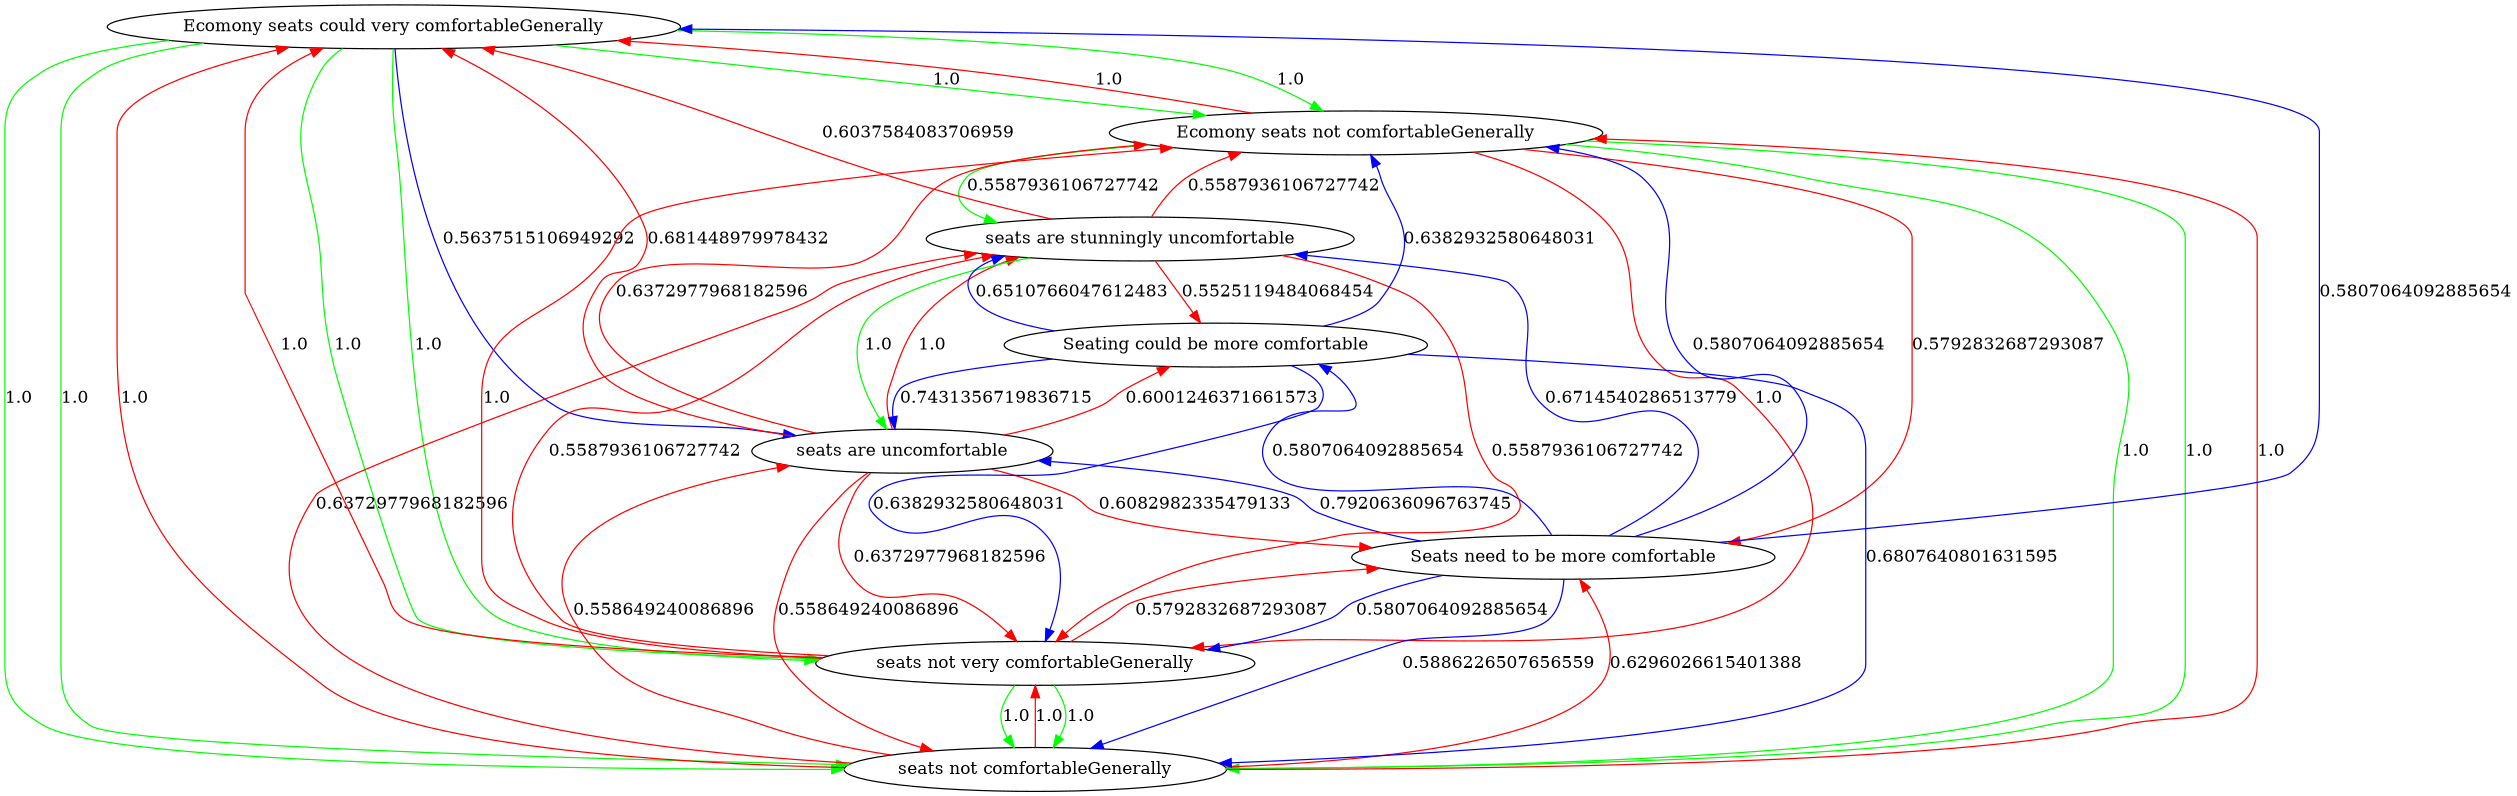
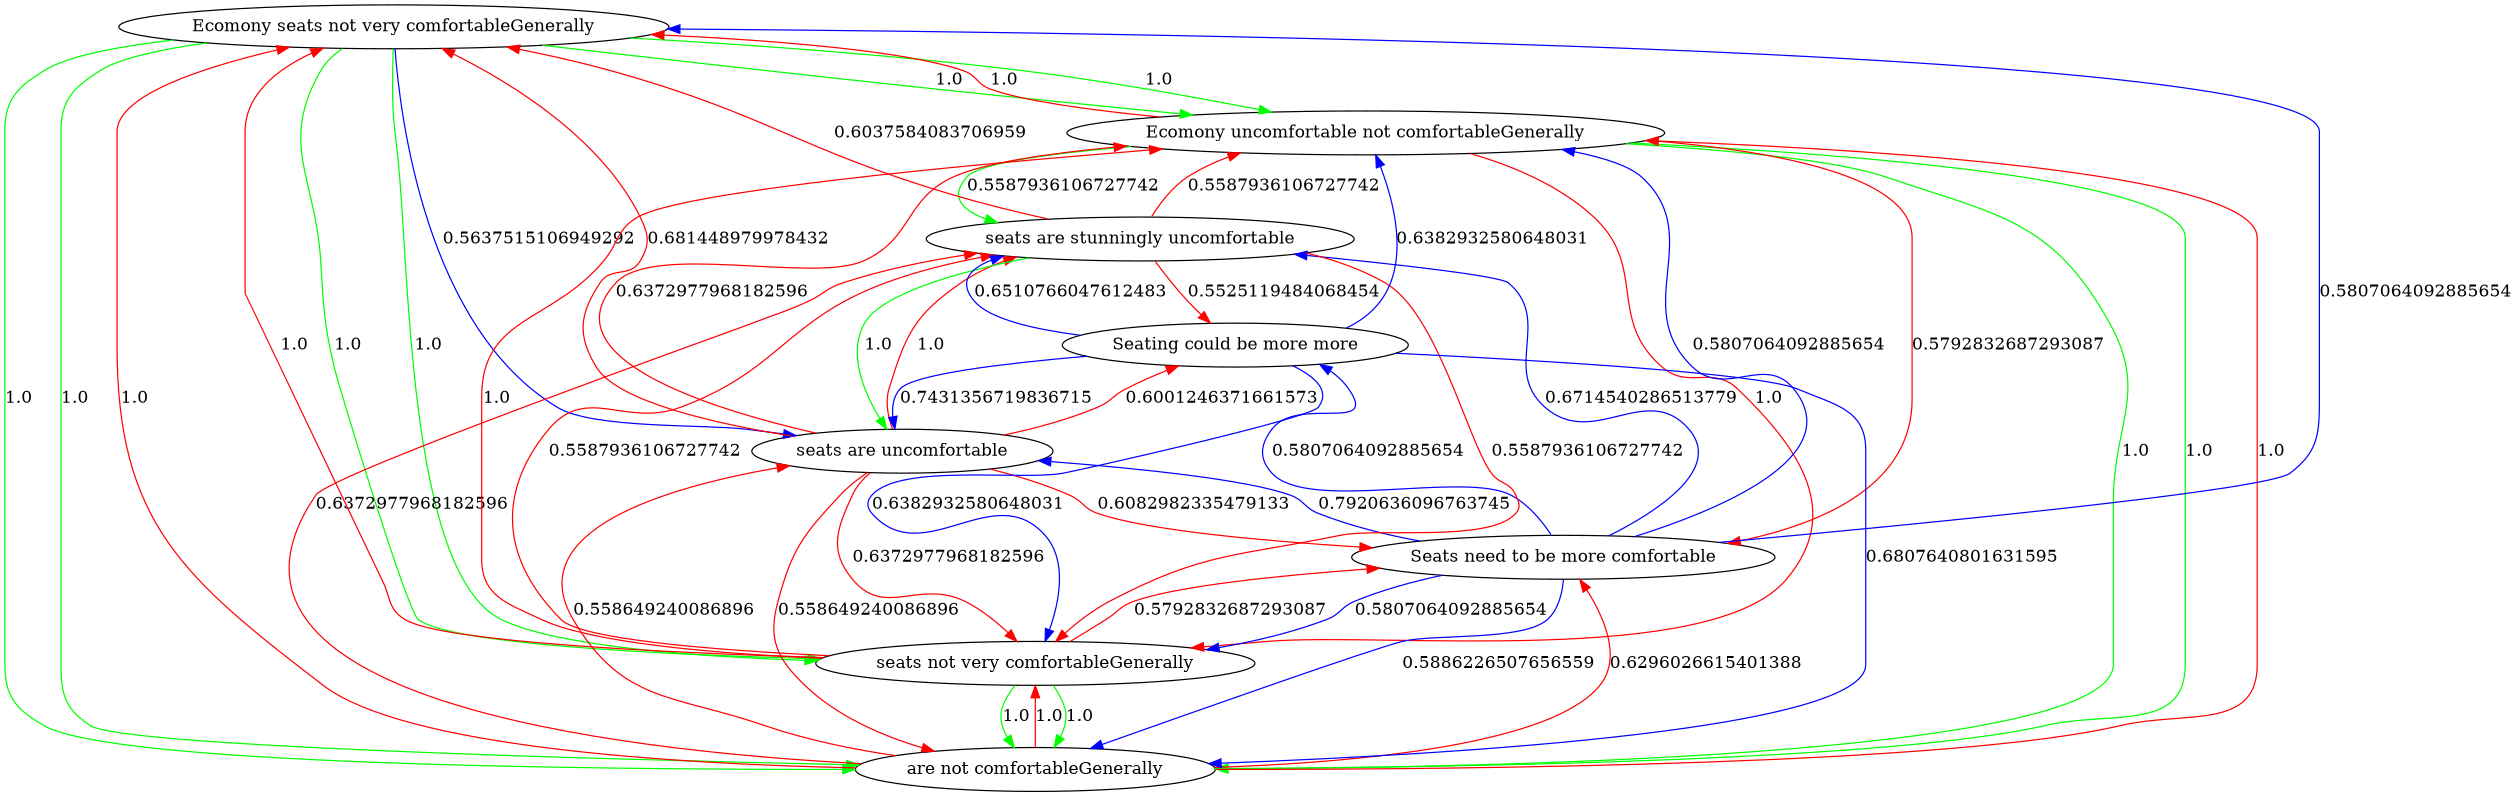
(394, 27) -> (394, 27)
(1356, 133) -> (1366, 133)
(1216, 345) -> (1235, 345)
(1035, 769) -> (1035, 769)
